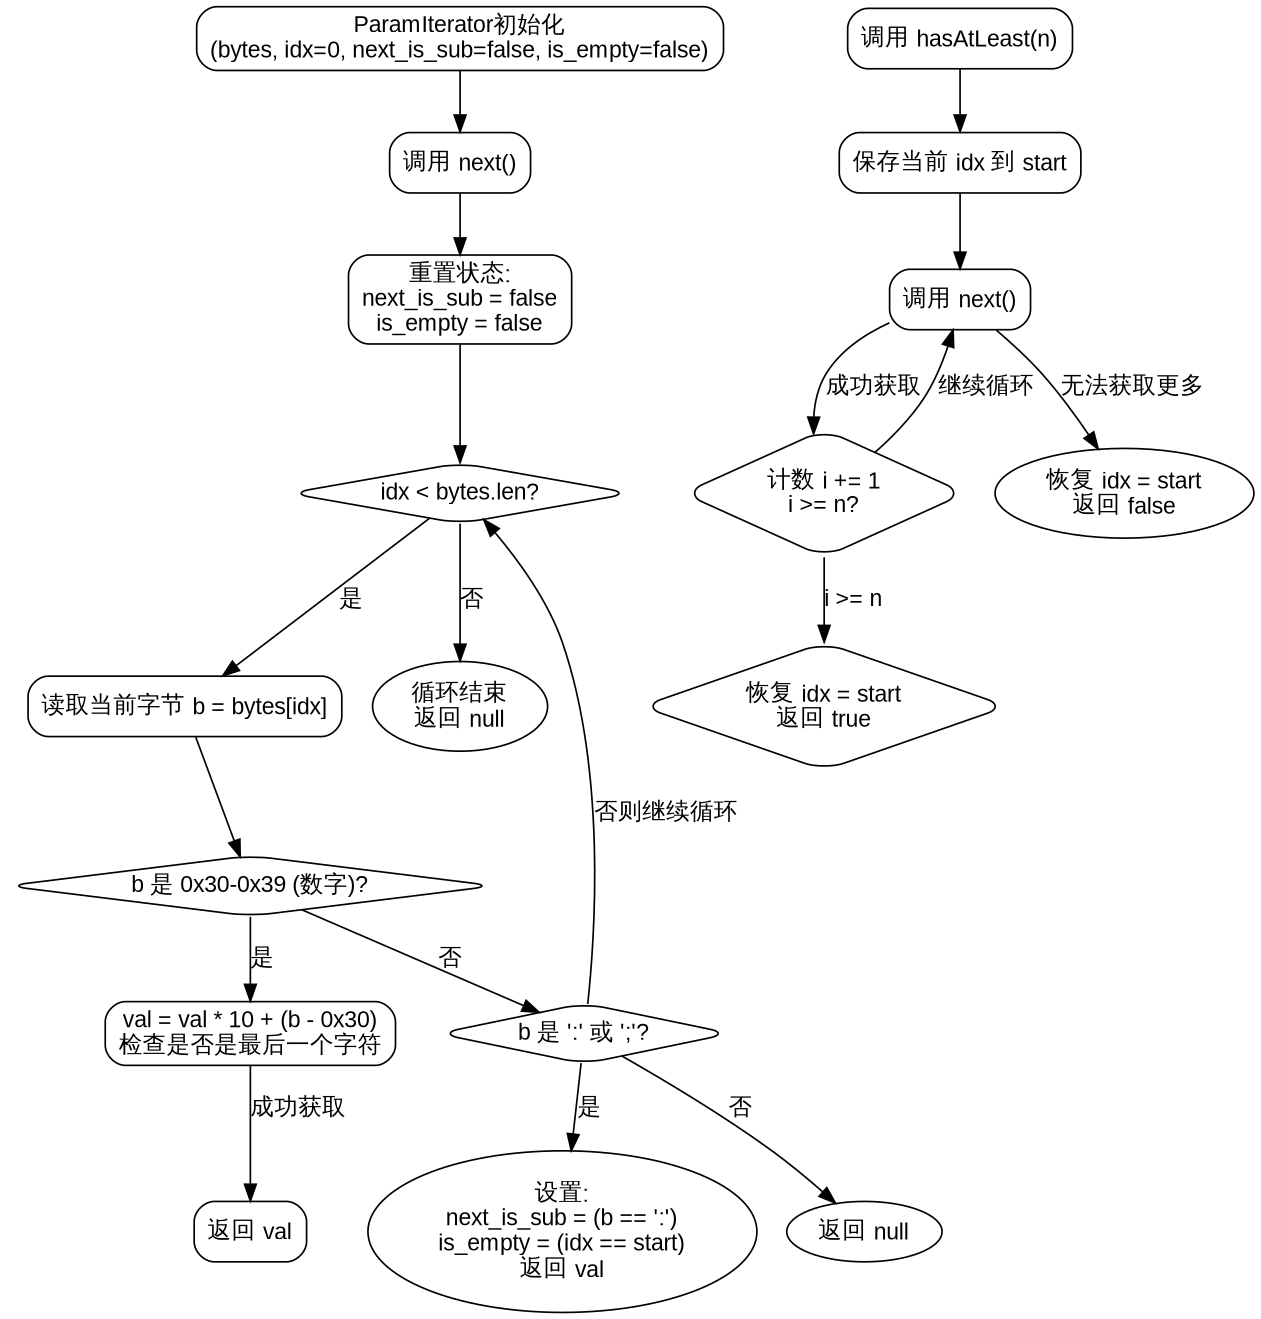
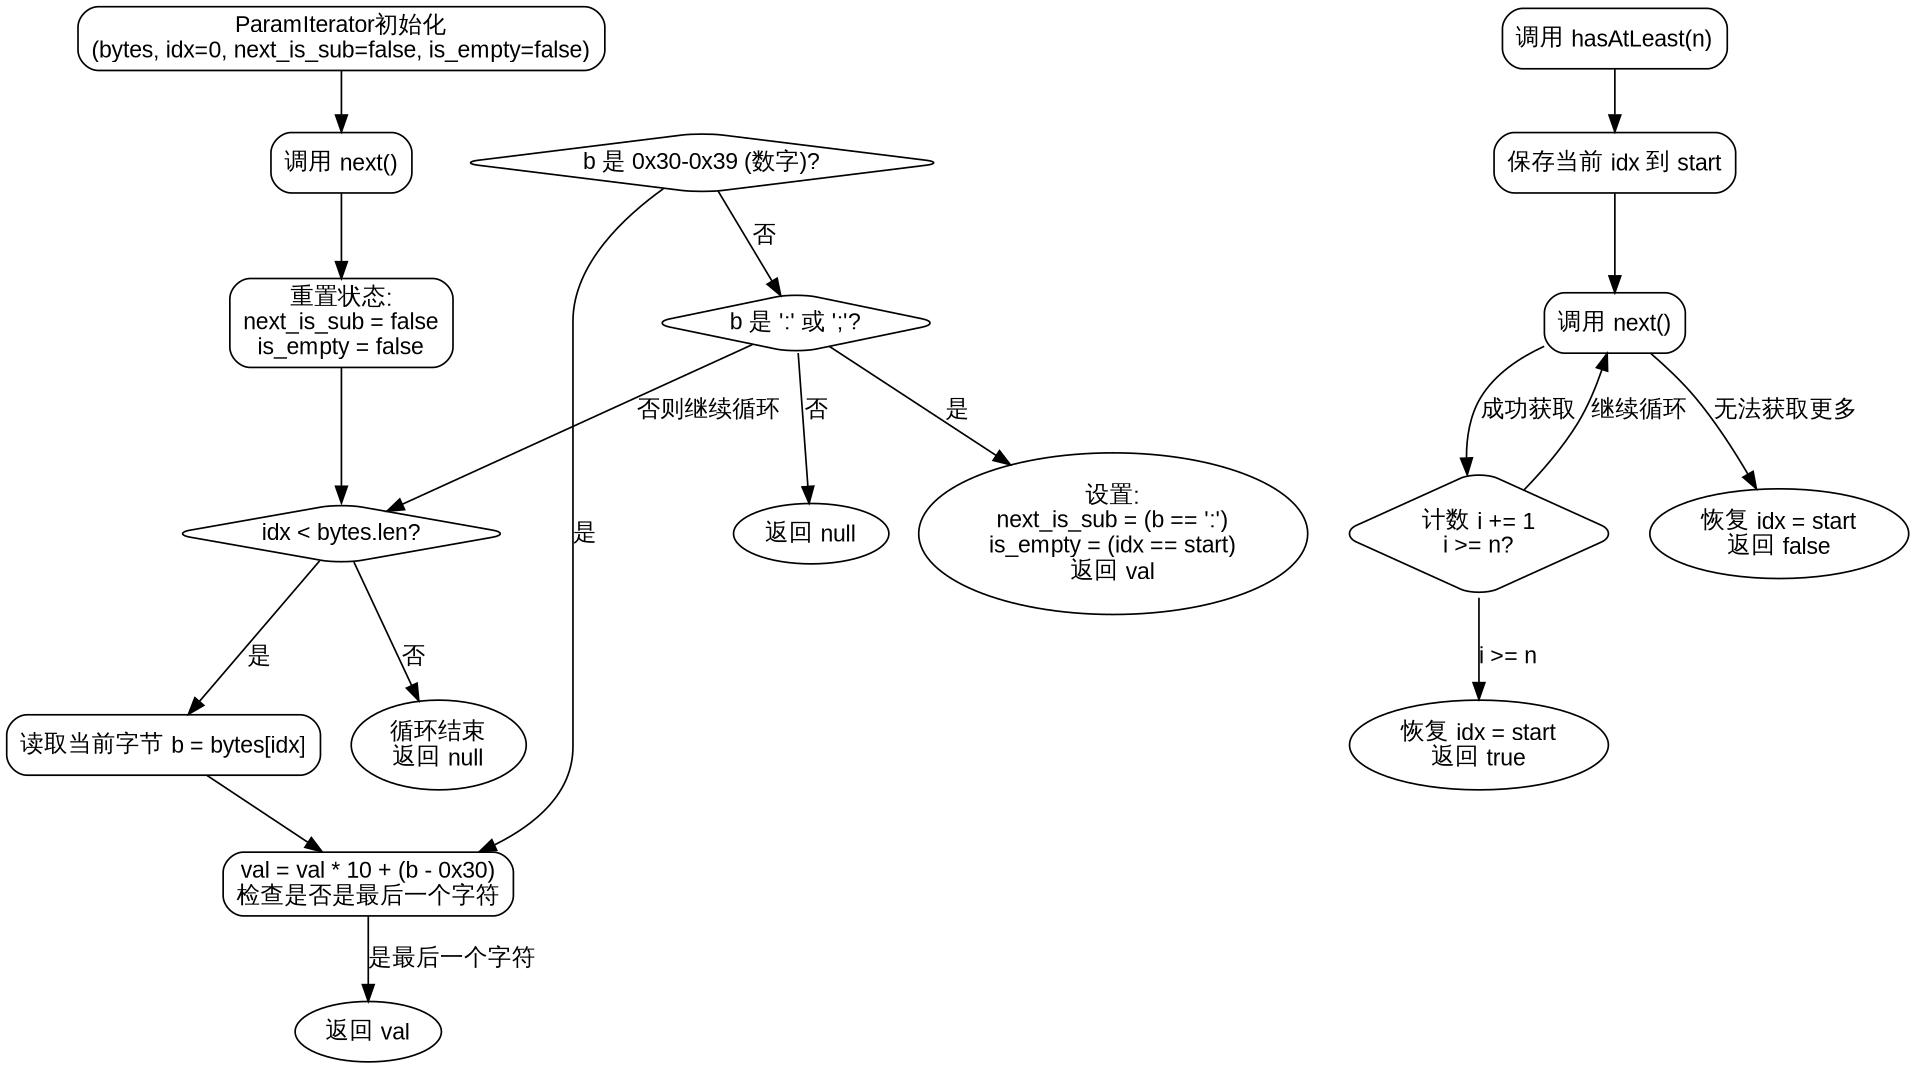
(824, 706) -> (1479, 745)
(215, 789) -> (257, 809)
(299, 1108) -> (452, 959)
(250, 1232) -> (368, 1032)
